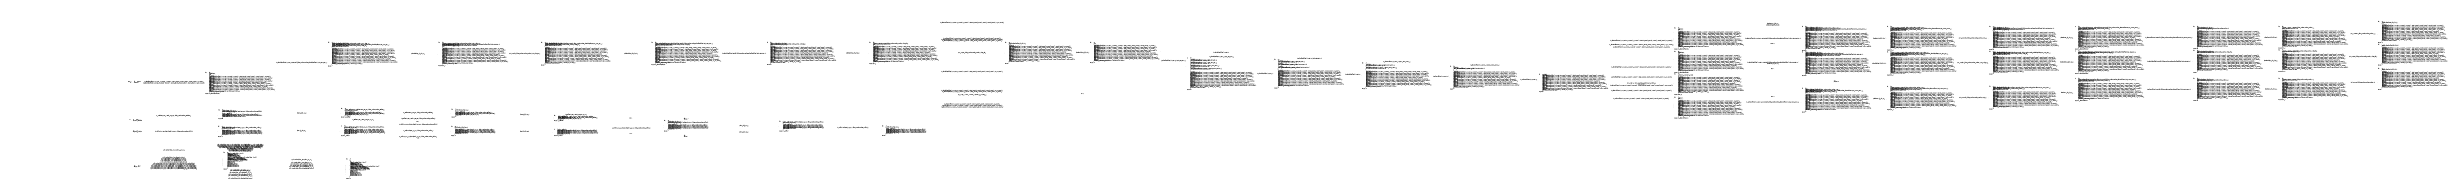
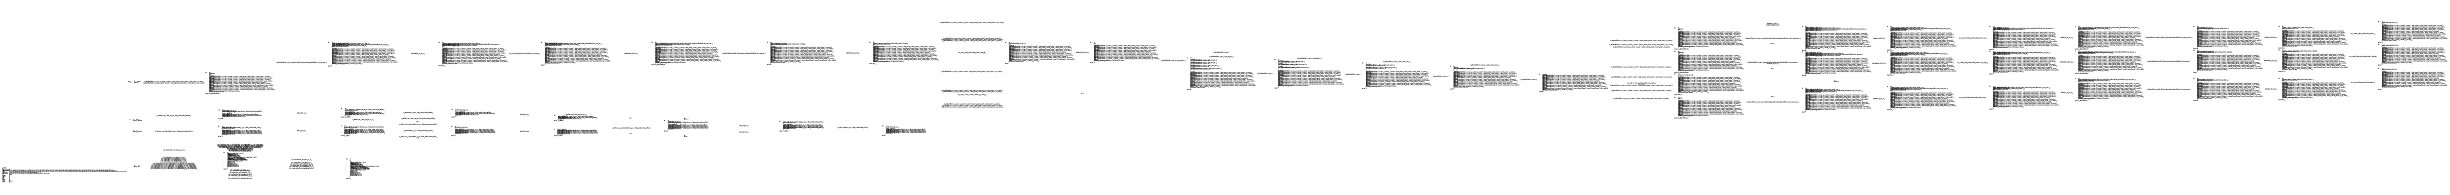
none -> (65, 175)
